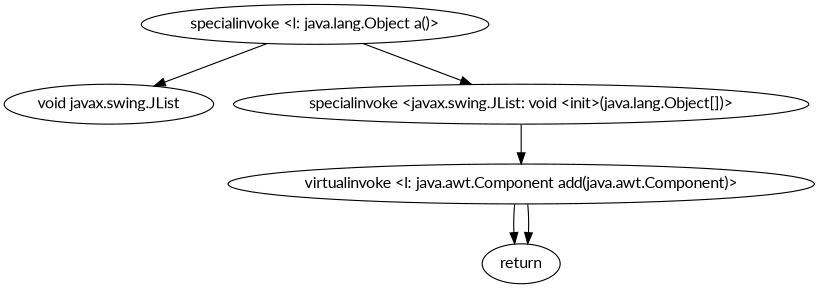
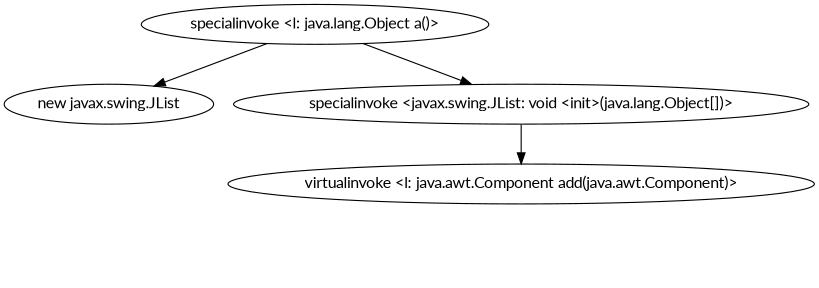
(109, 104) -> (109, 104)
(521, 264) -> none
